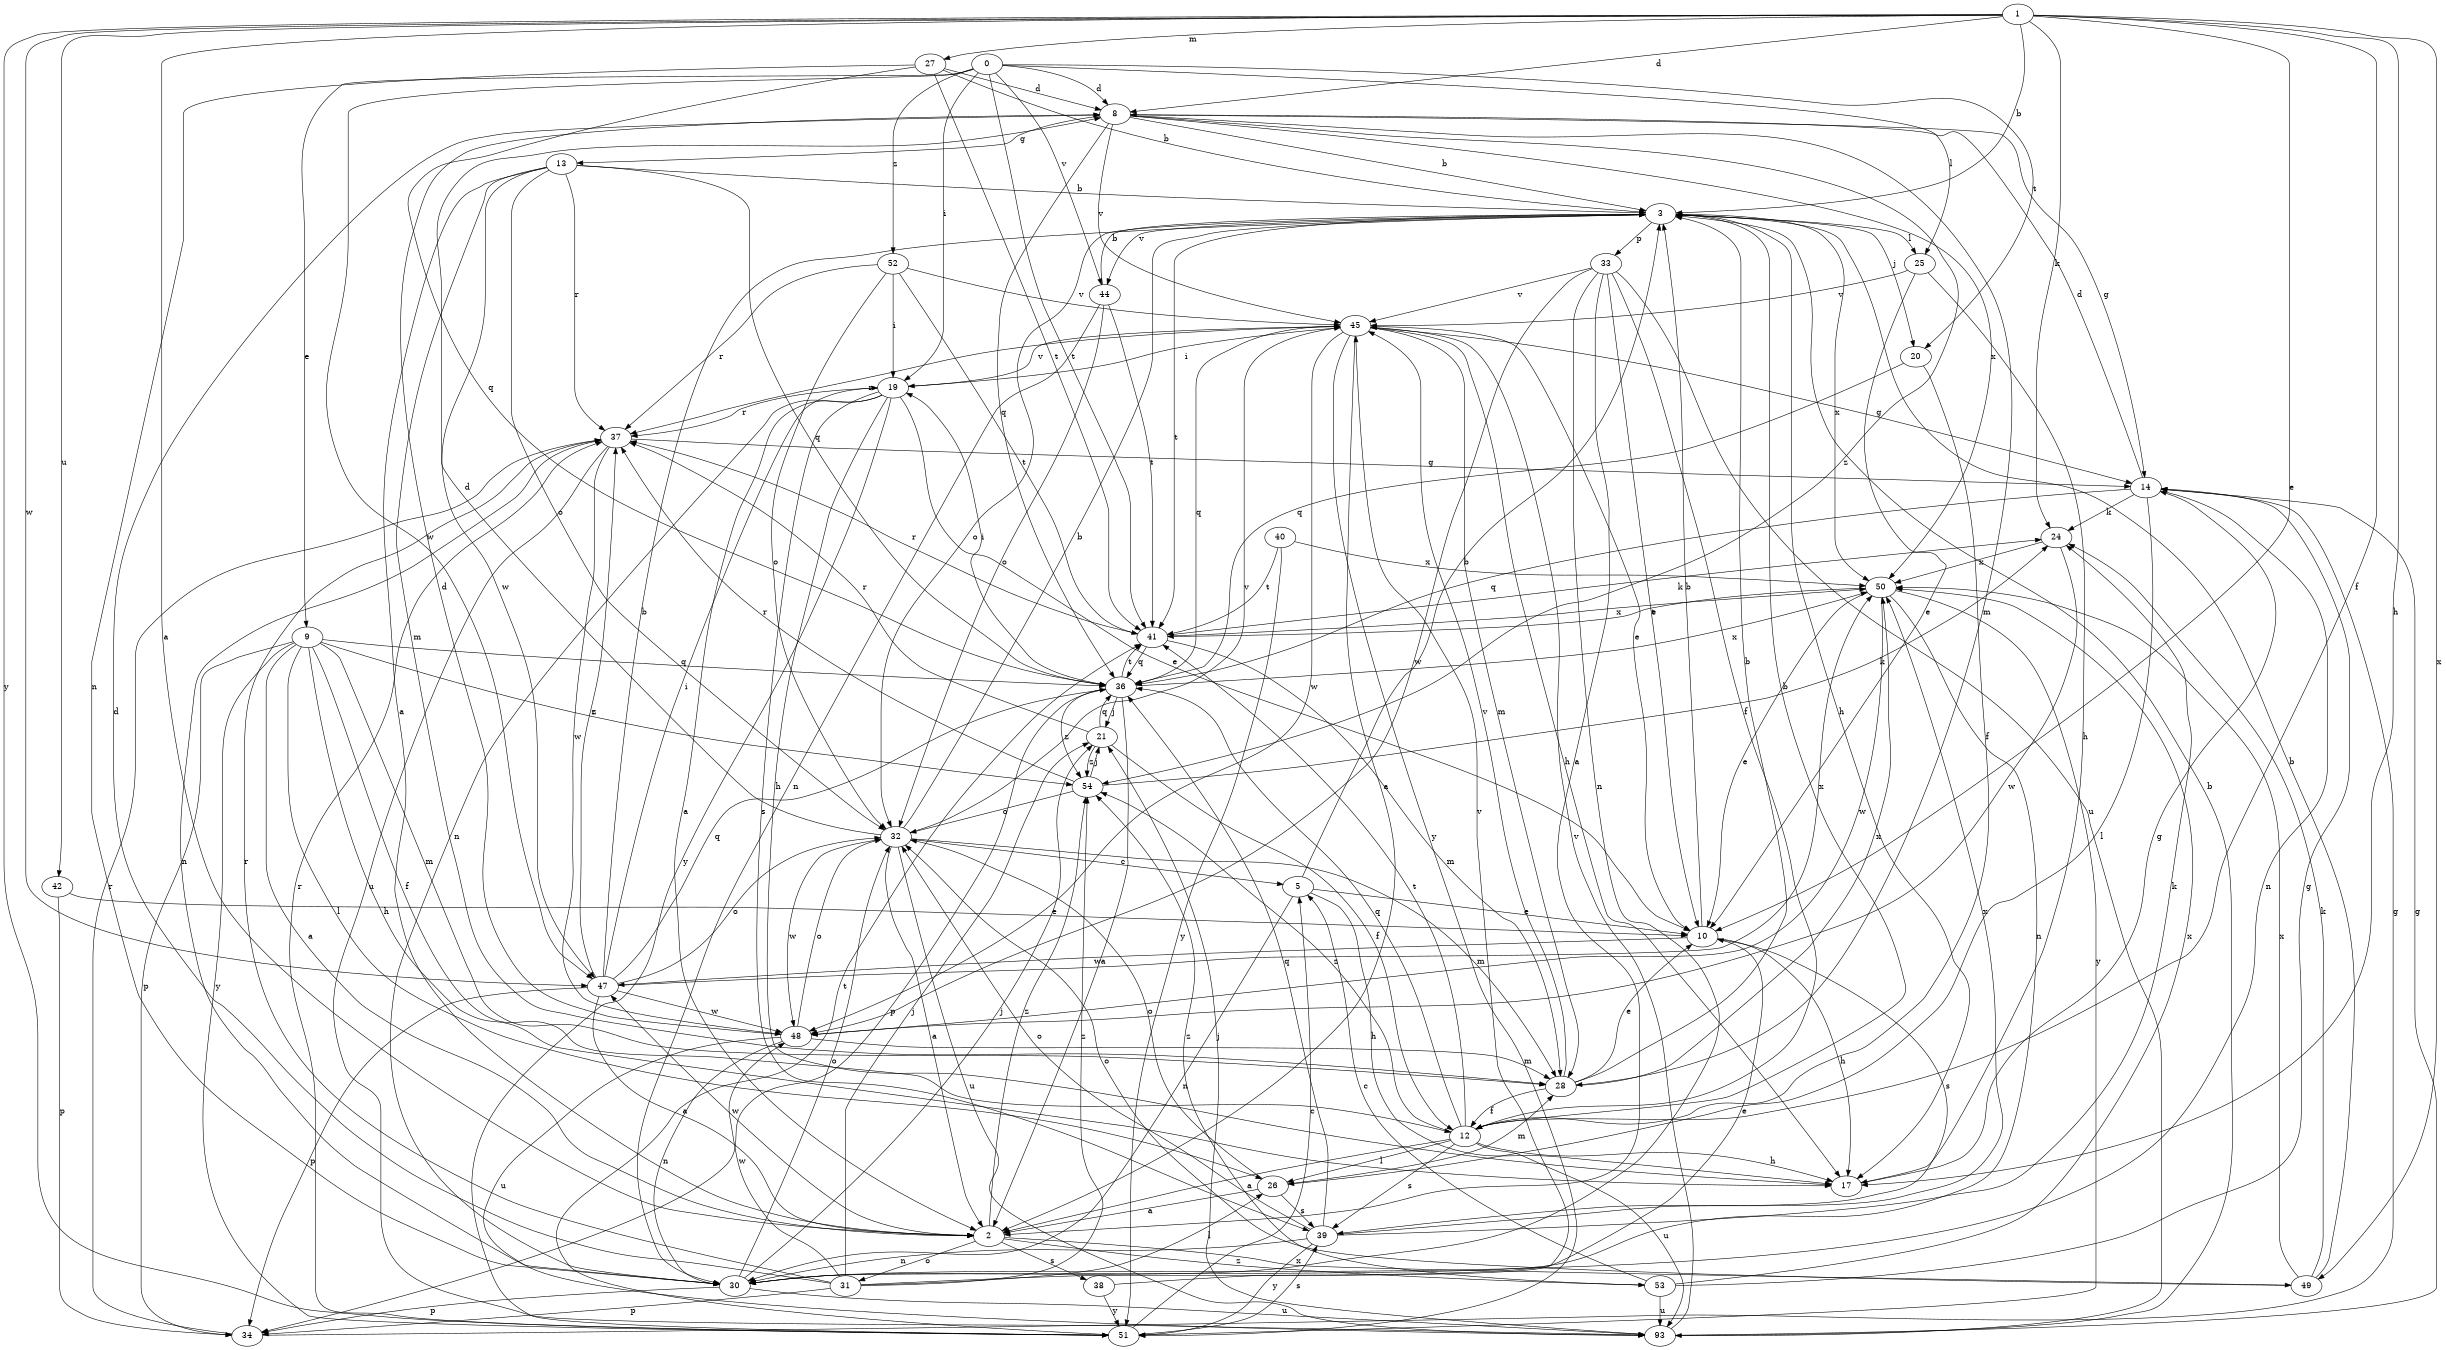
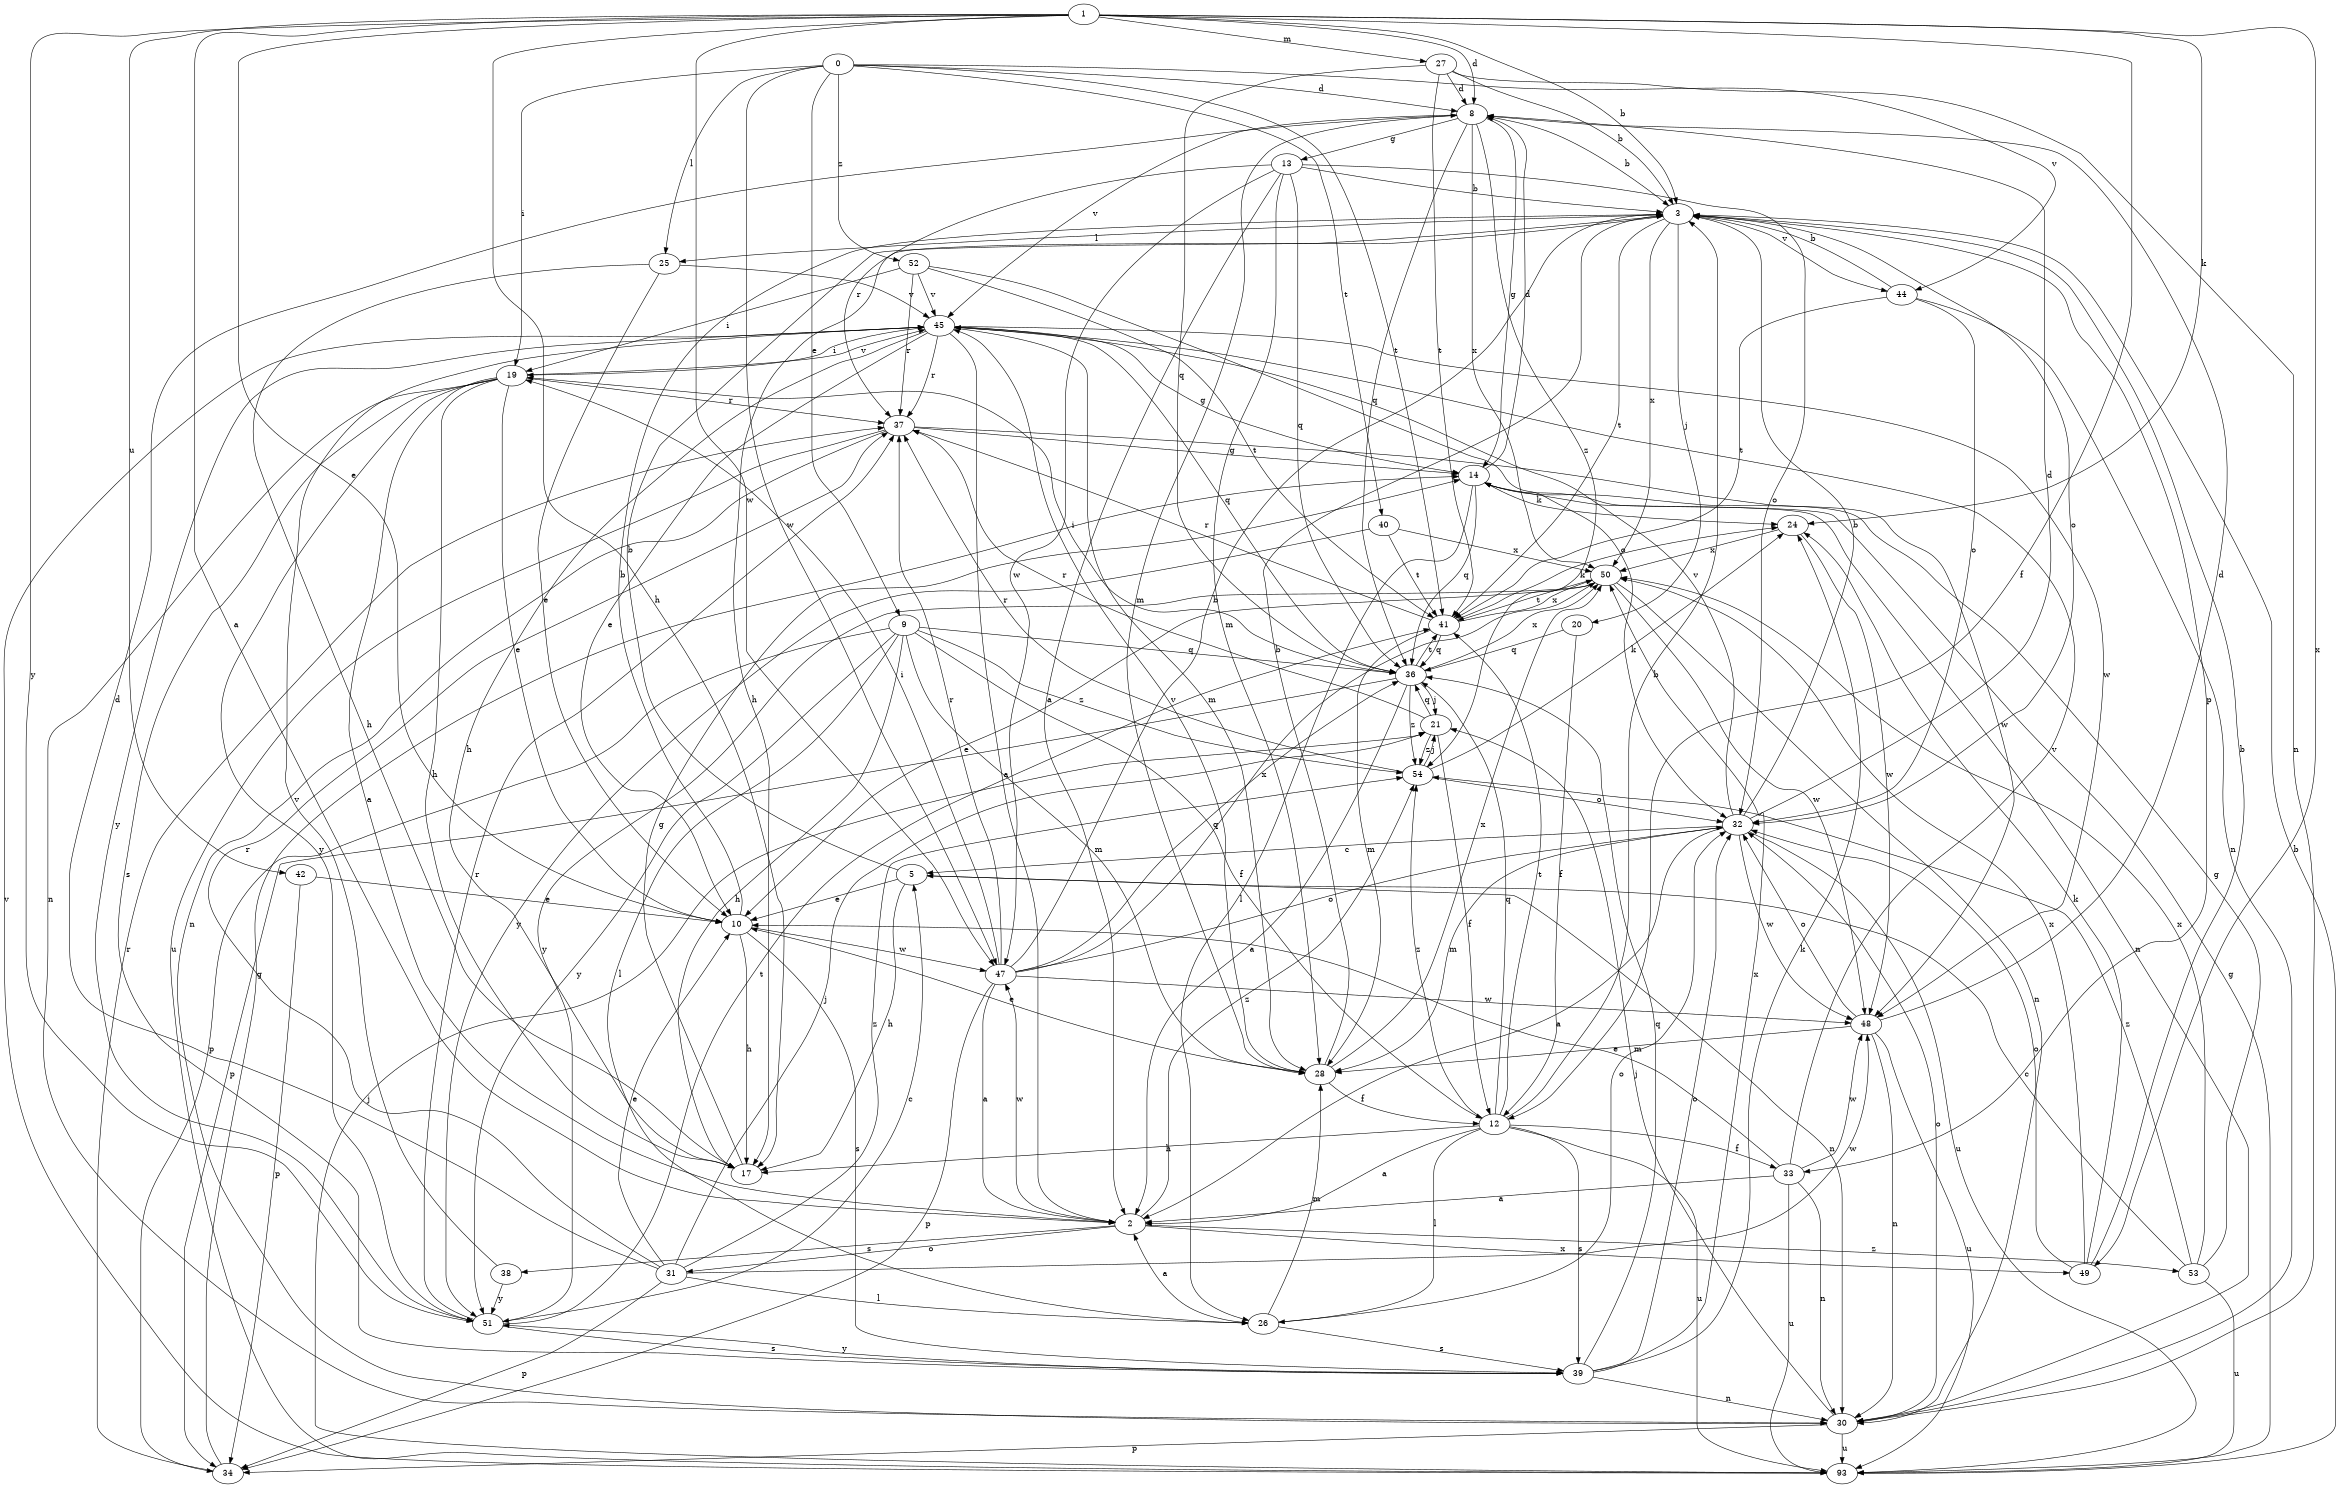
(1639, 87) -> (1263, 132)
(1778, 814) -> (1642, 1134)
(479, 1065) -> none
